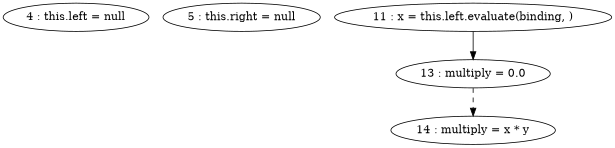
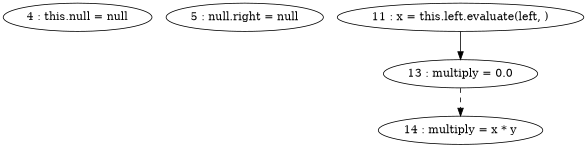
(76, 17) -> (78, 17)
(242, 17) -> (245, 17)
(473, 17) -> (461, 17)
